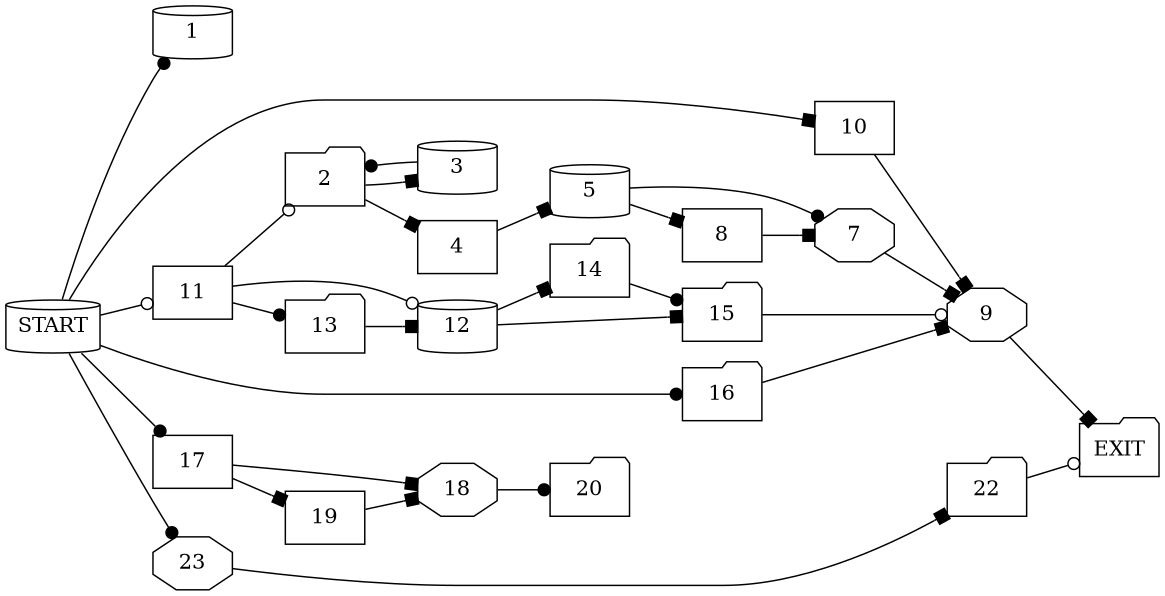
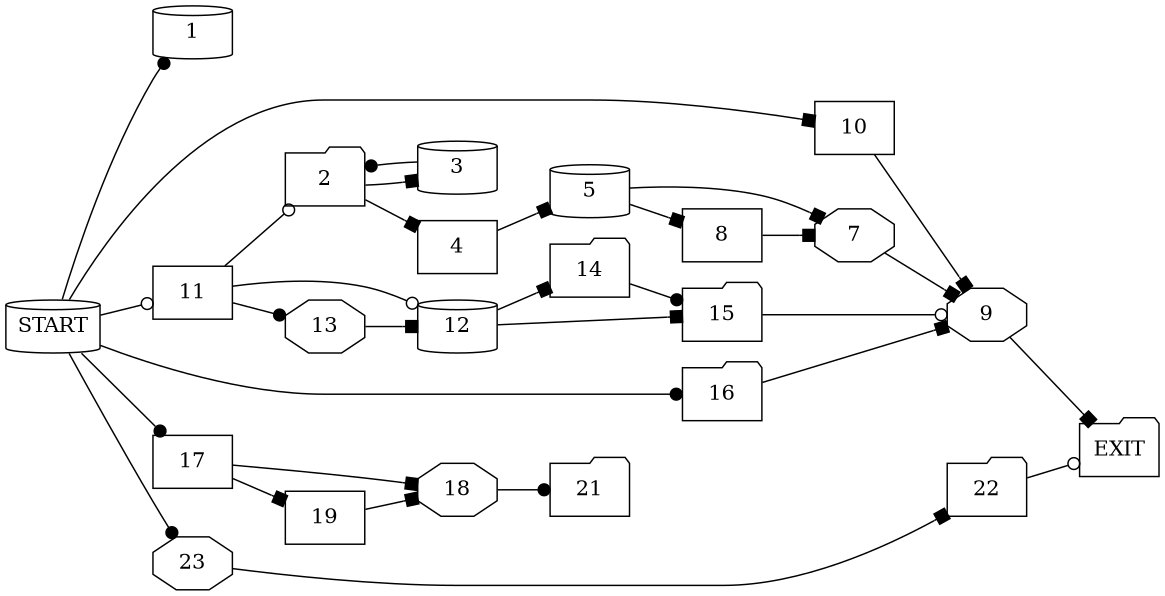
(723, 190) -> (721, 189)
(325, 327) -> (325, 327)
(590, 490) -> (590, 490)
